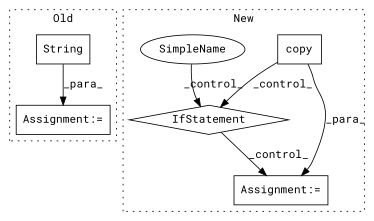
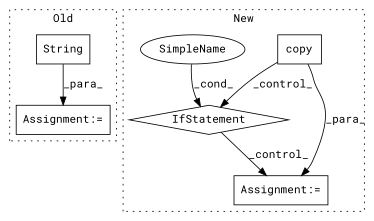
(214, 85) -> (214, 85)
